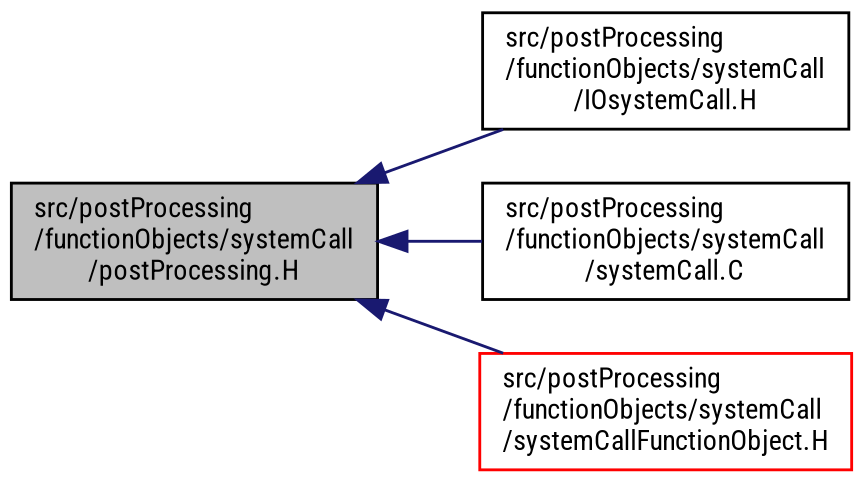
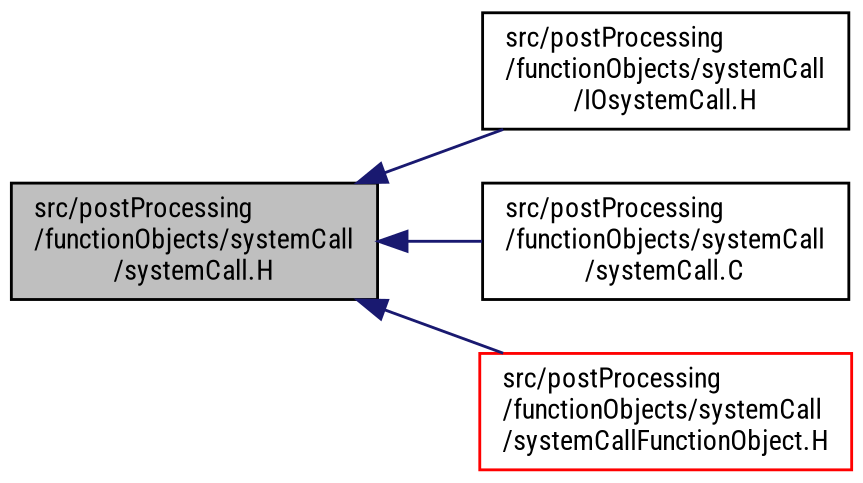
(194, 241) -> (194, 241)
